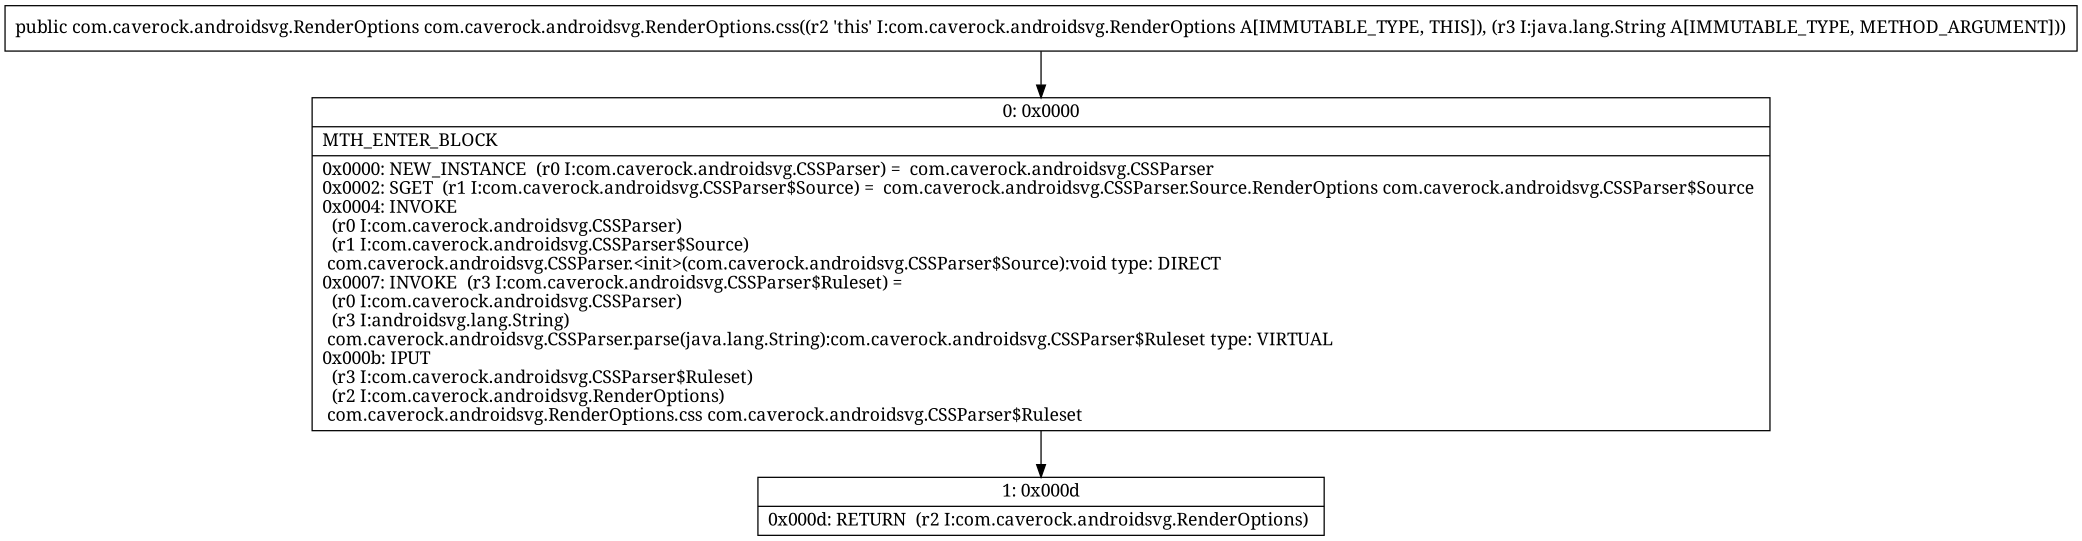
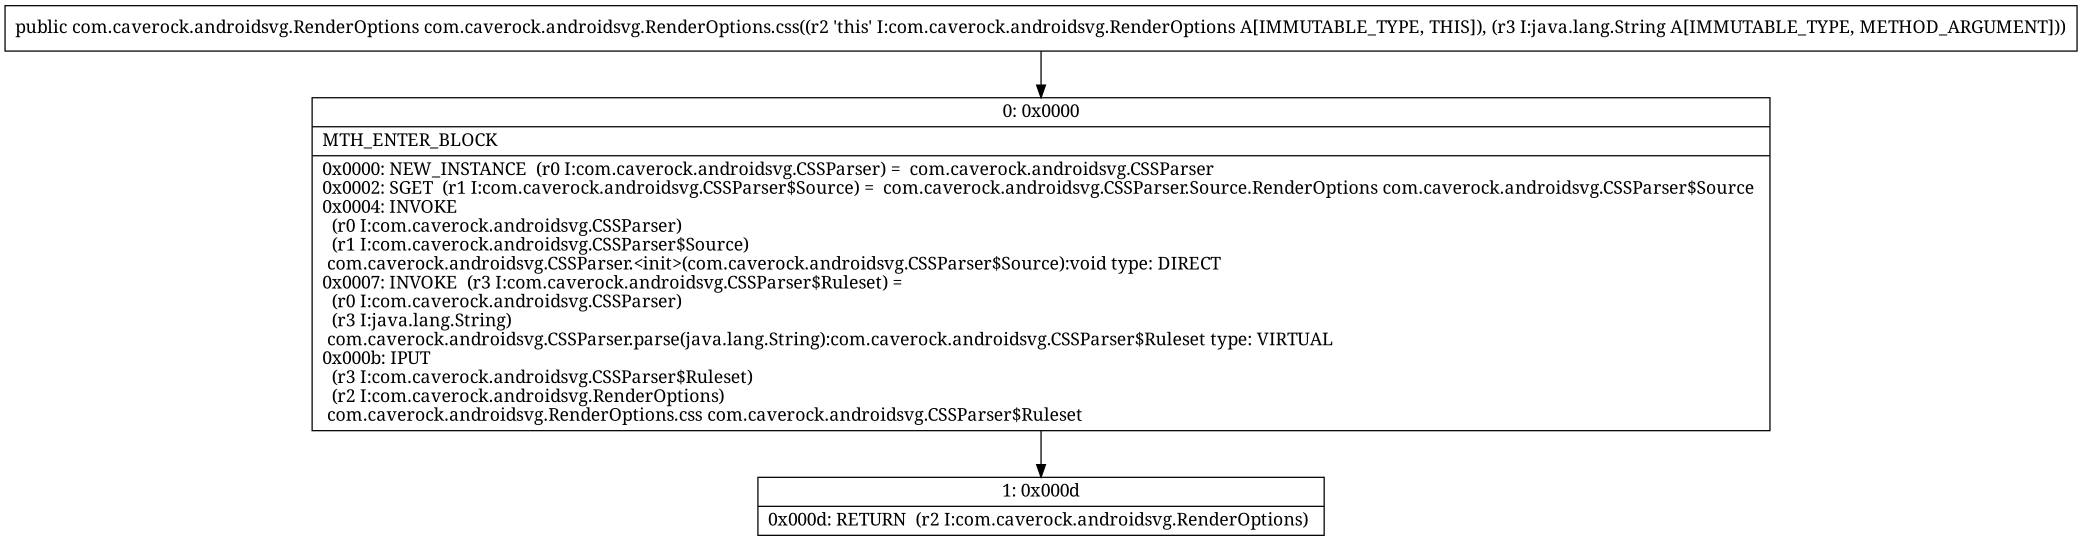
(446, 321) -> (417, 321)
